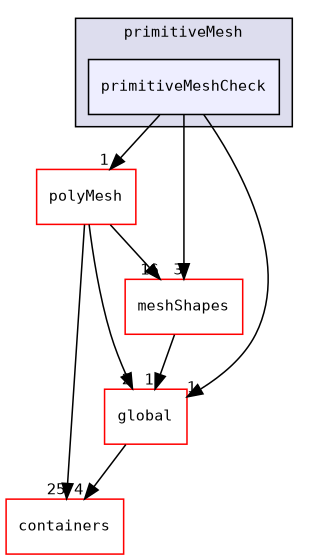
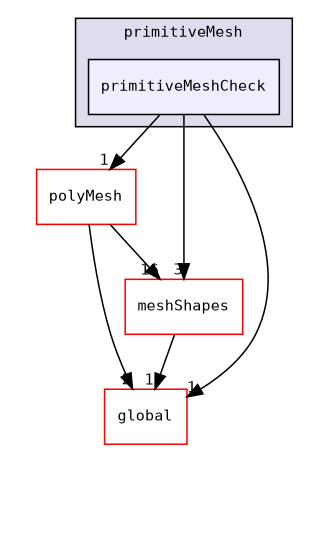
(65, 527) -> none
